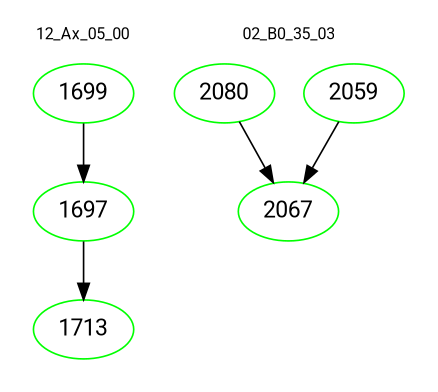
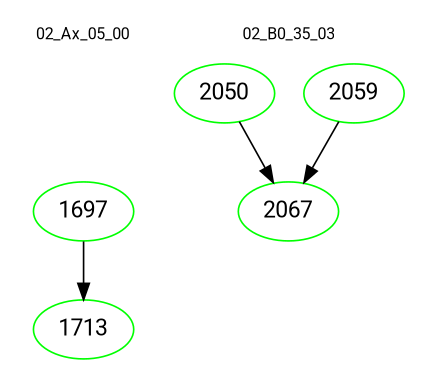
(84, 35) -> (84, 35)
(84, 93) -> none
(225, 93) -> (225, 93)
